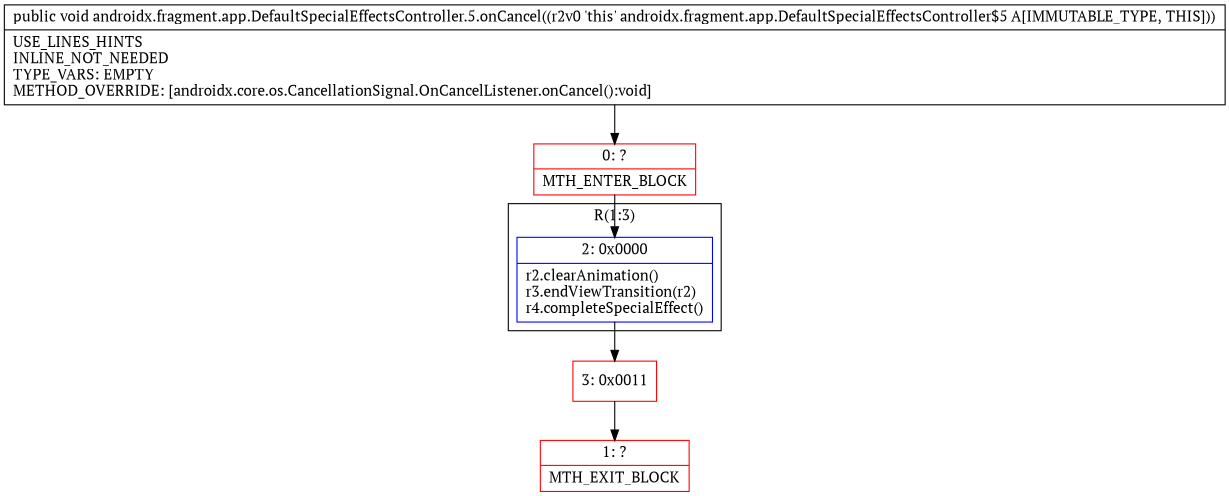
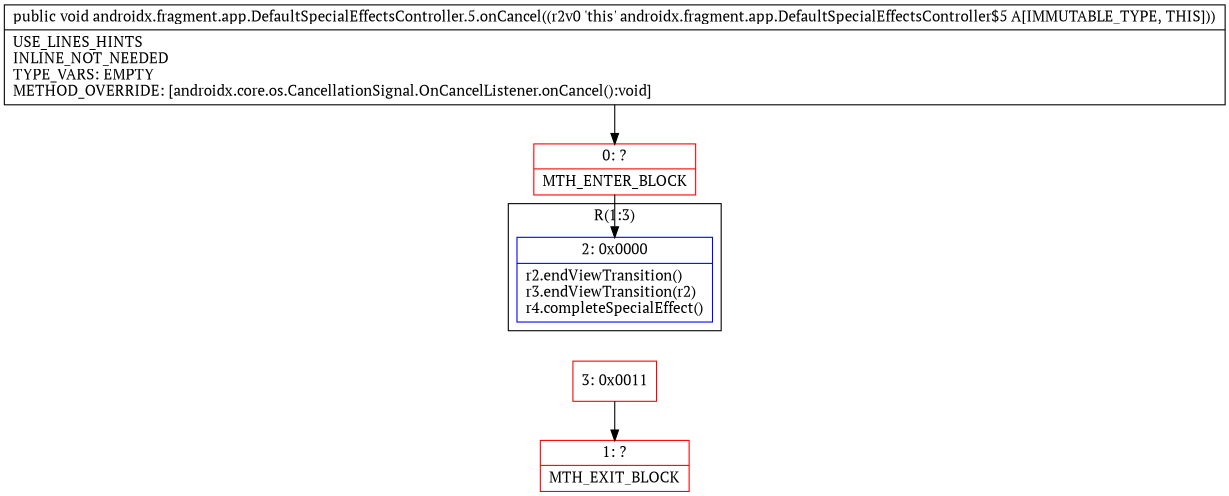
(592, 276) -> (604, 276)
(615, 337) -> none
